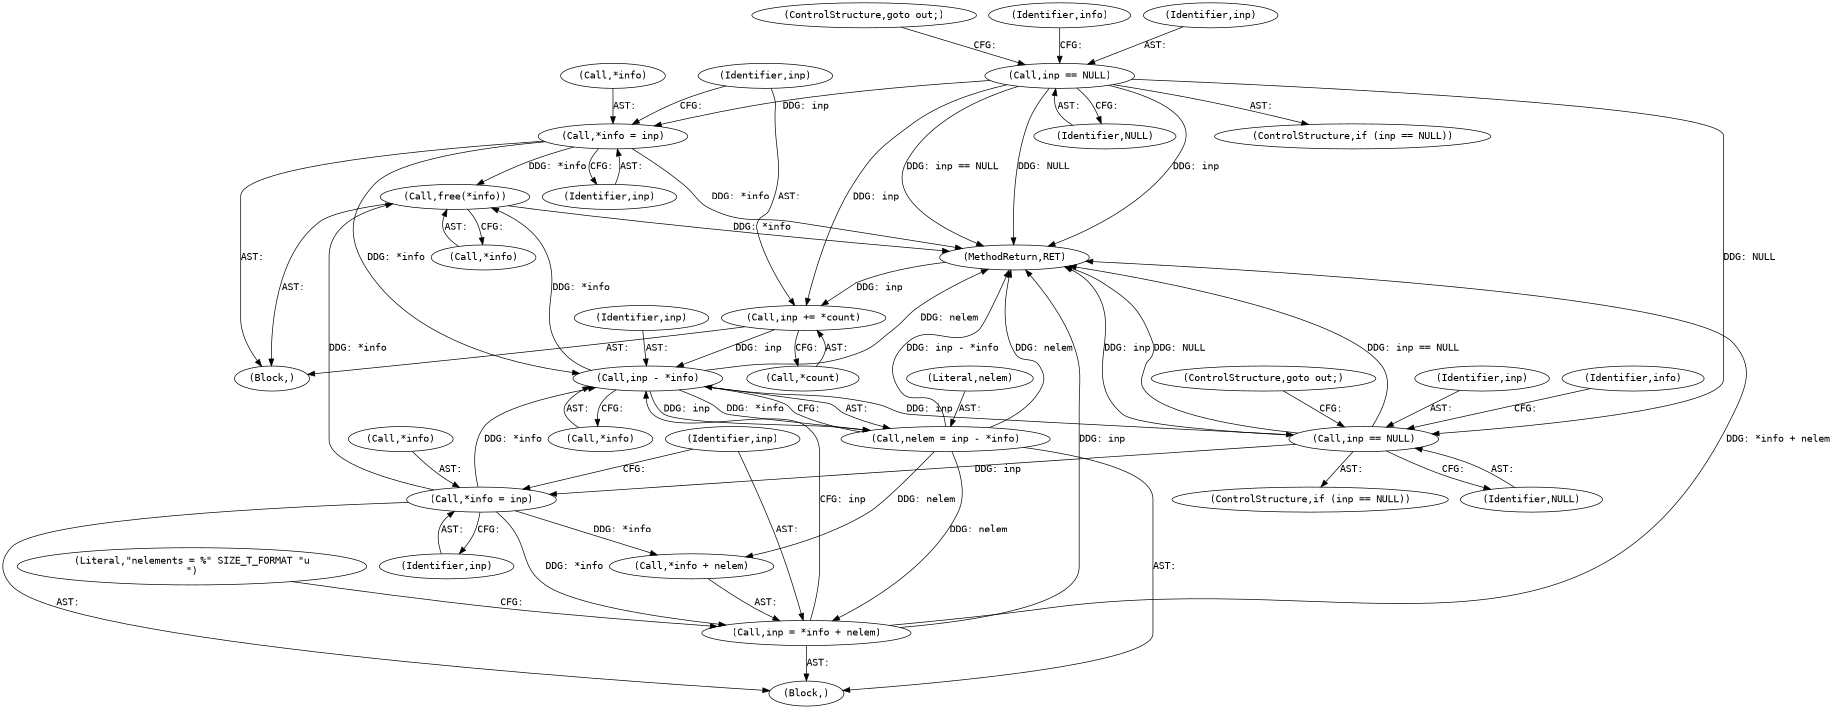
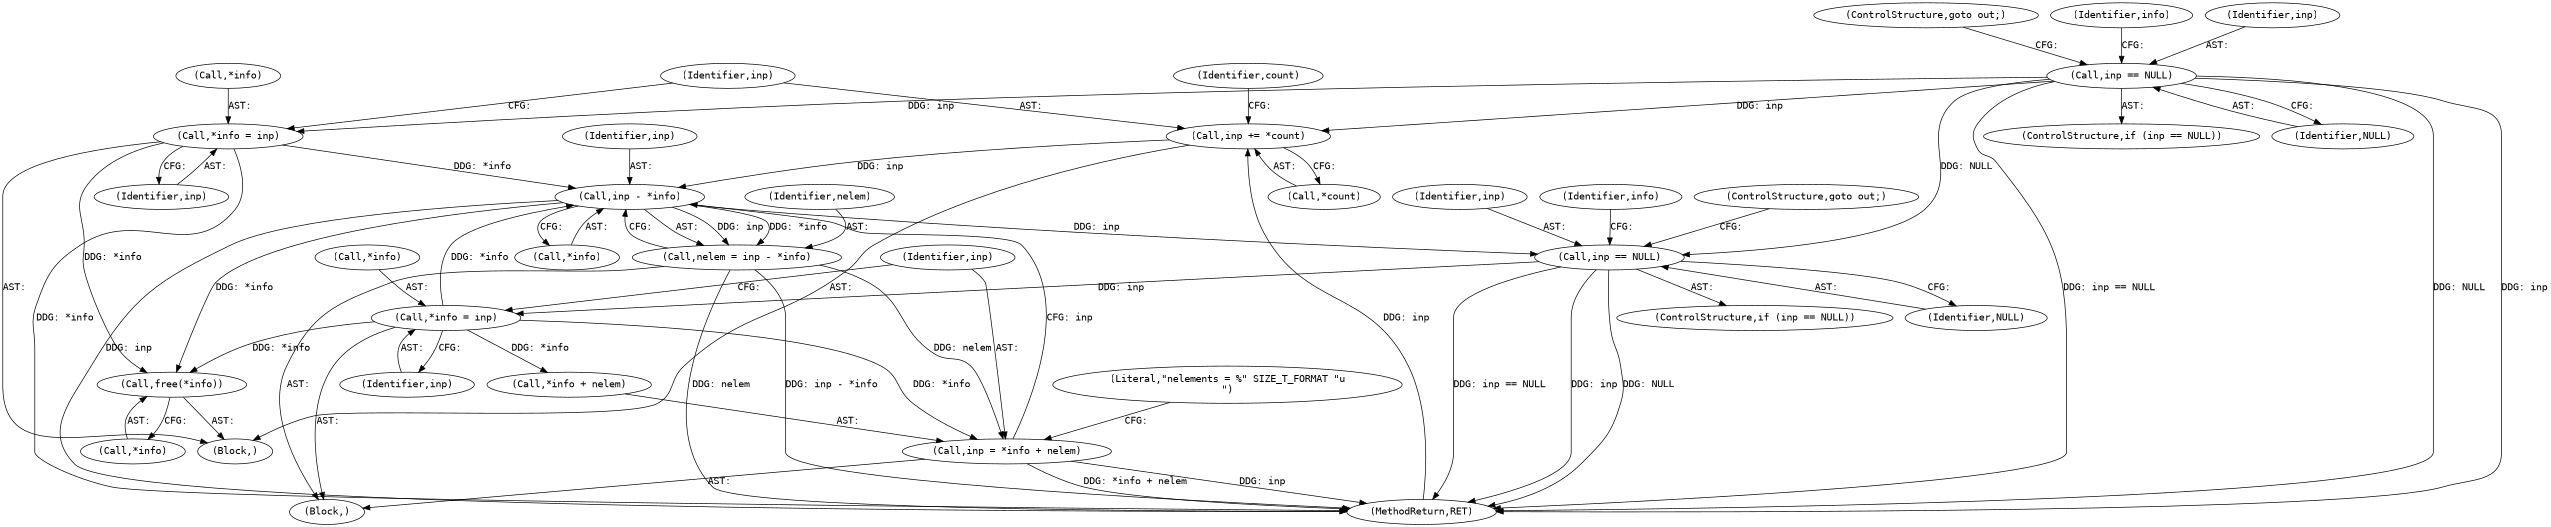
none -> (1248, 76)
(725, 230) -> none
(949, 318) -> (129, 348)
(970, 379) -> (820, 197)
(853, 521) -> none
